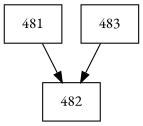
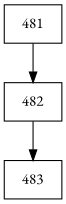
(93, 58) -> (33, 136)
